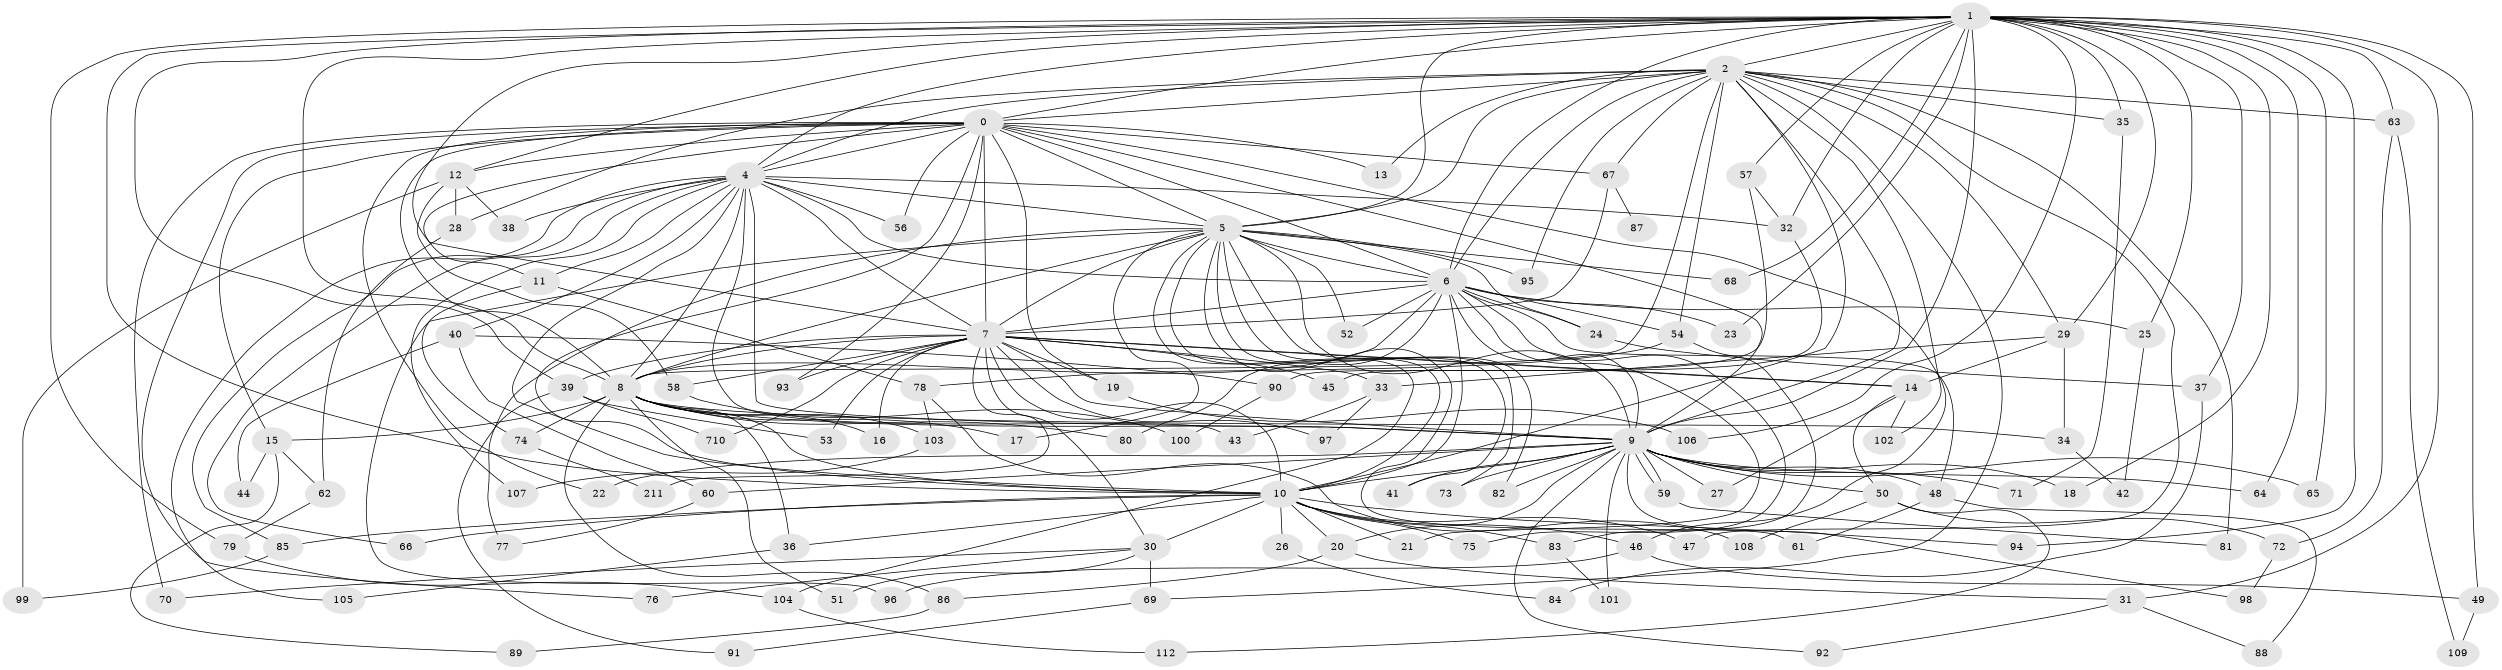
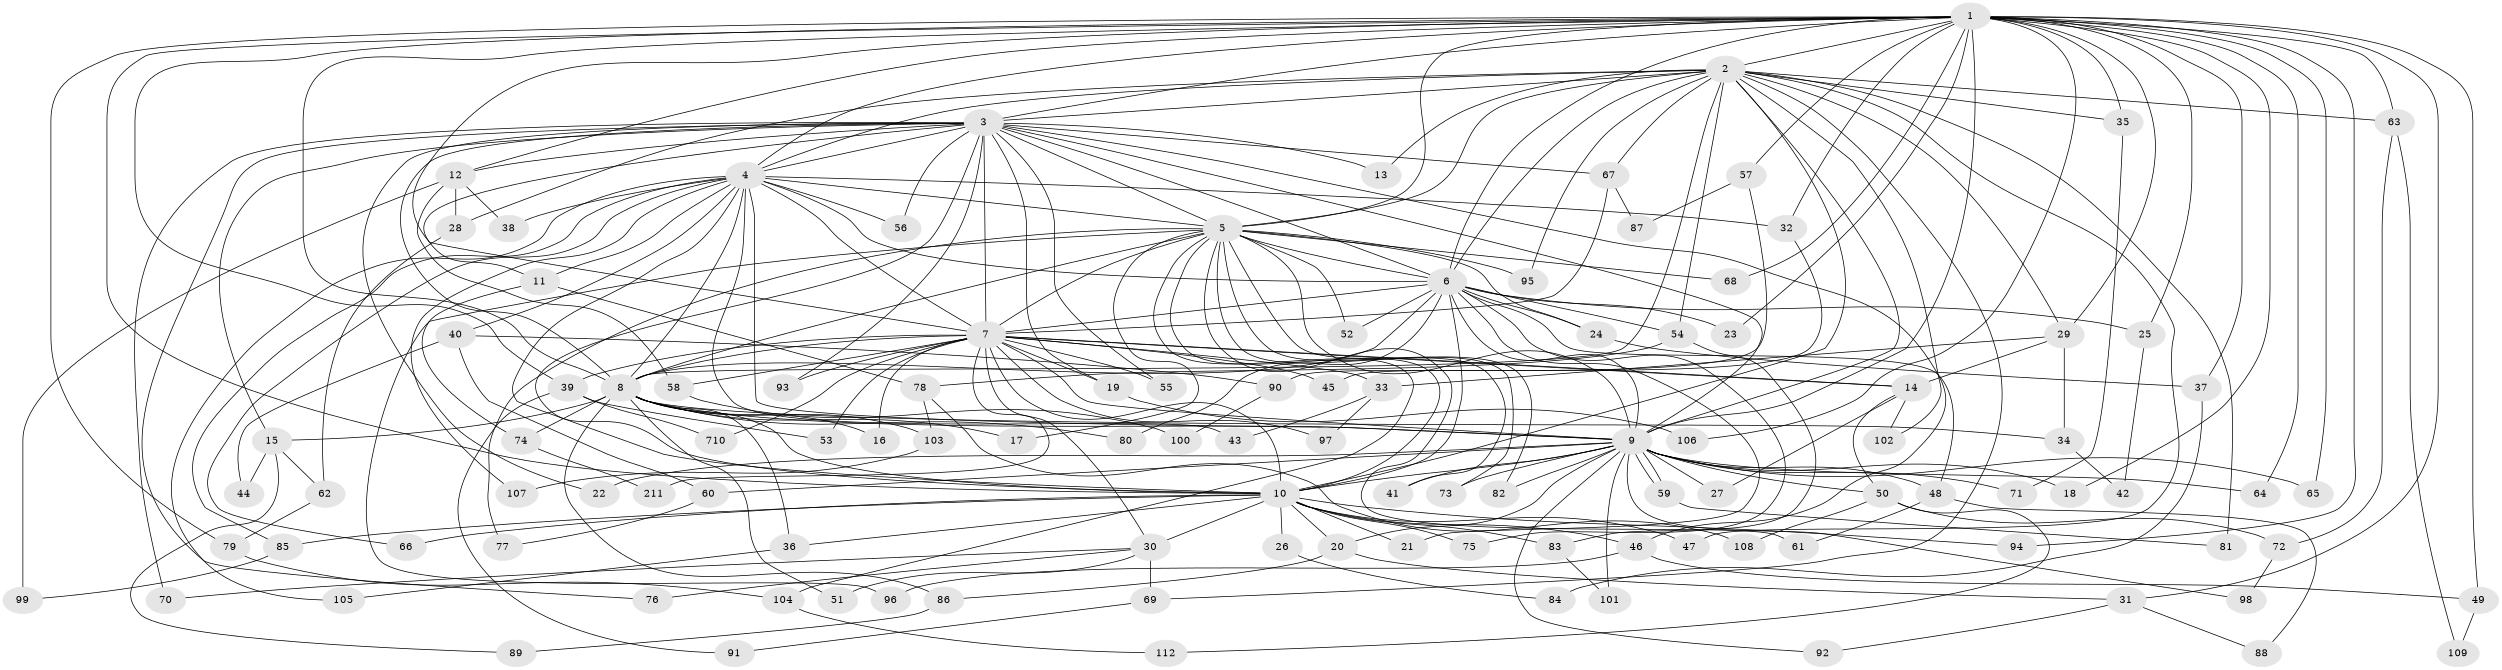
(984, 122) -> (984, 122)
(1767, 202) -> (1692, 202)
none -> (1167, 388)
